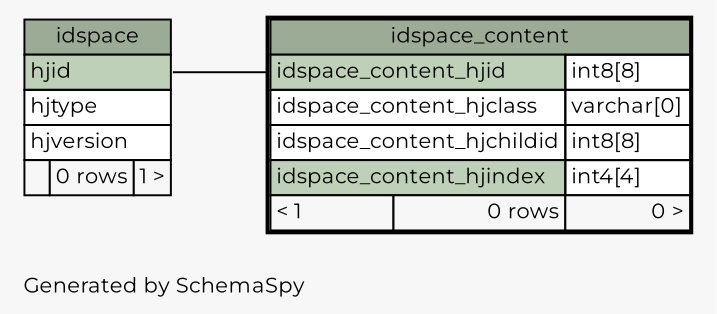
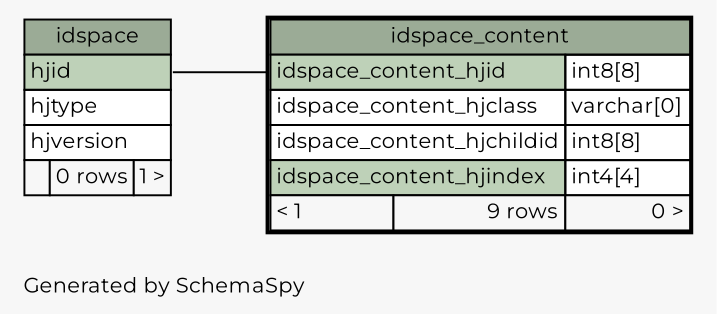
(523, 212) -> (523, 212)
